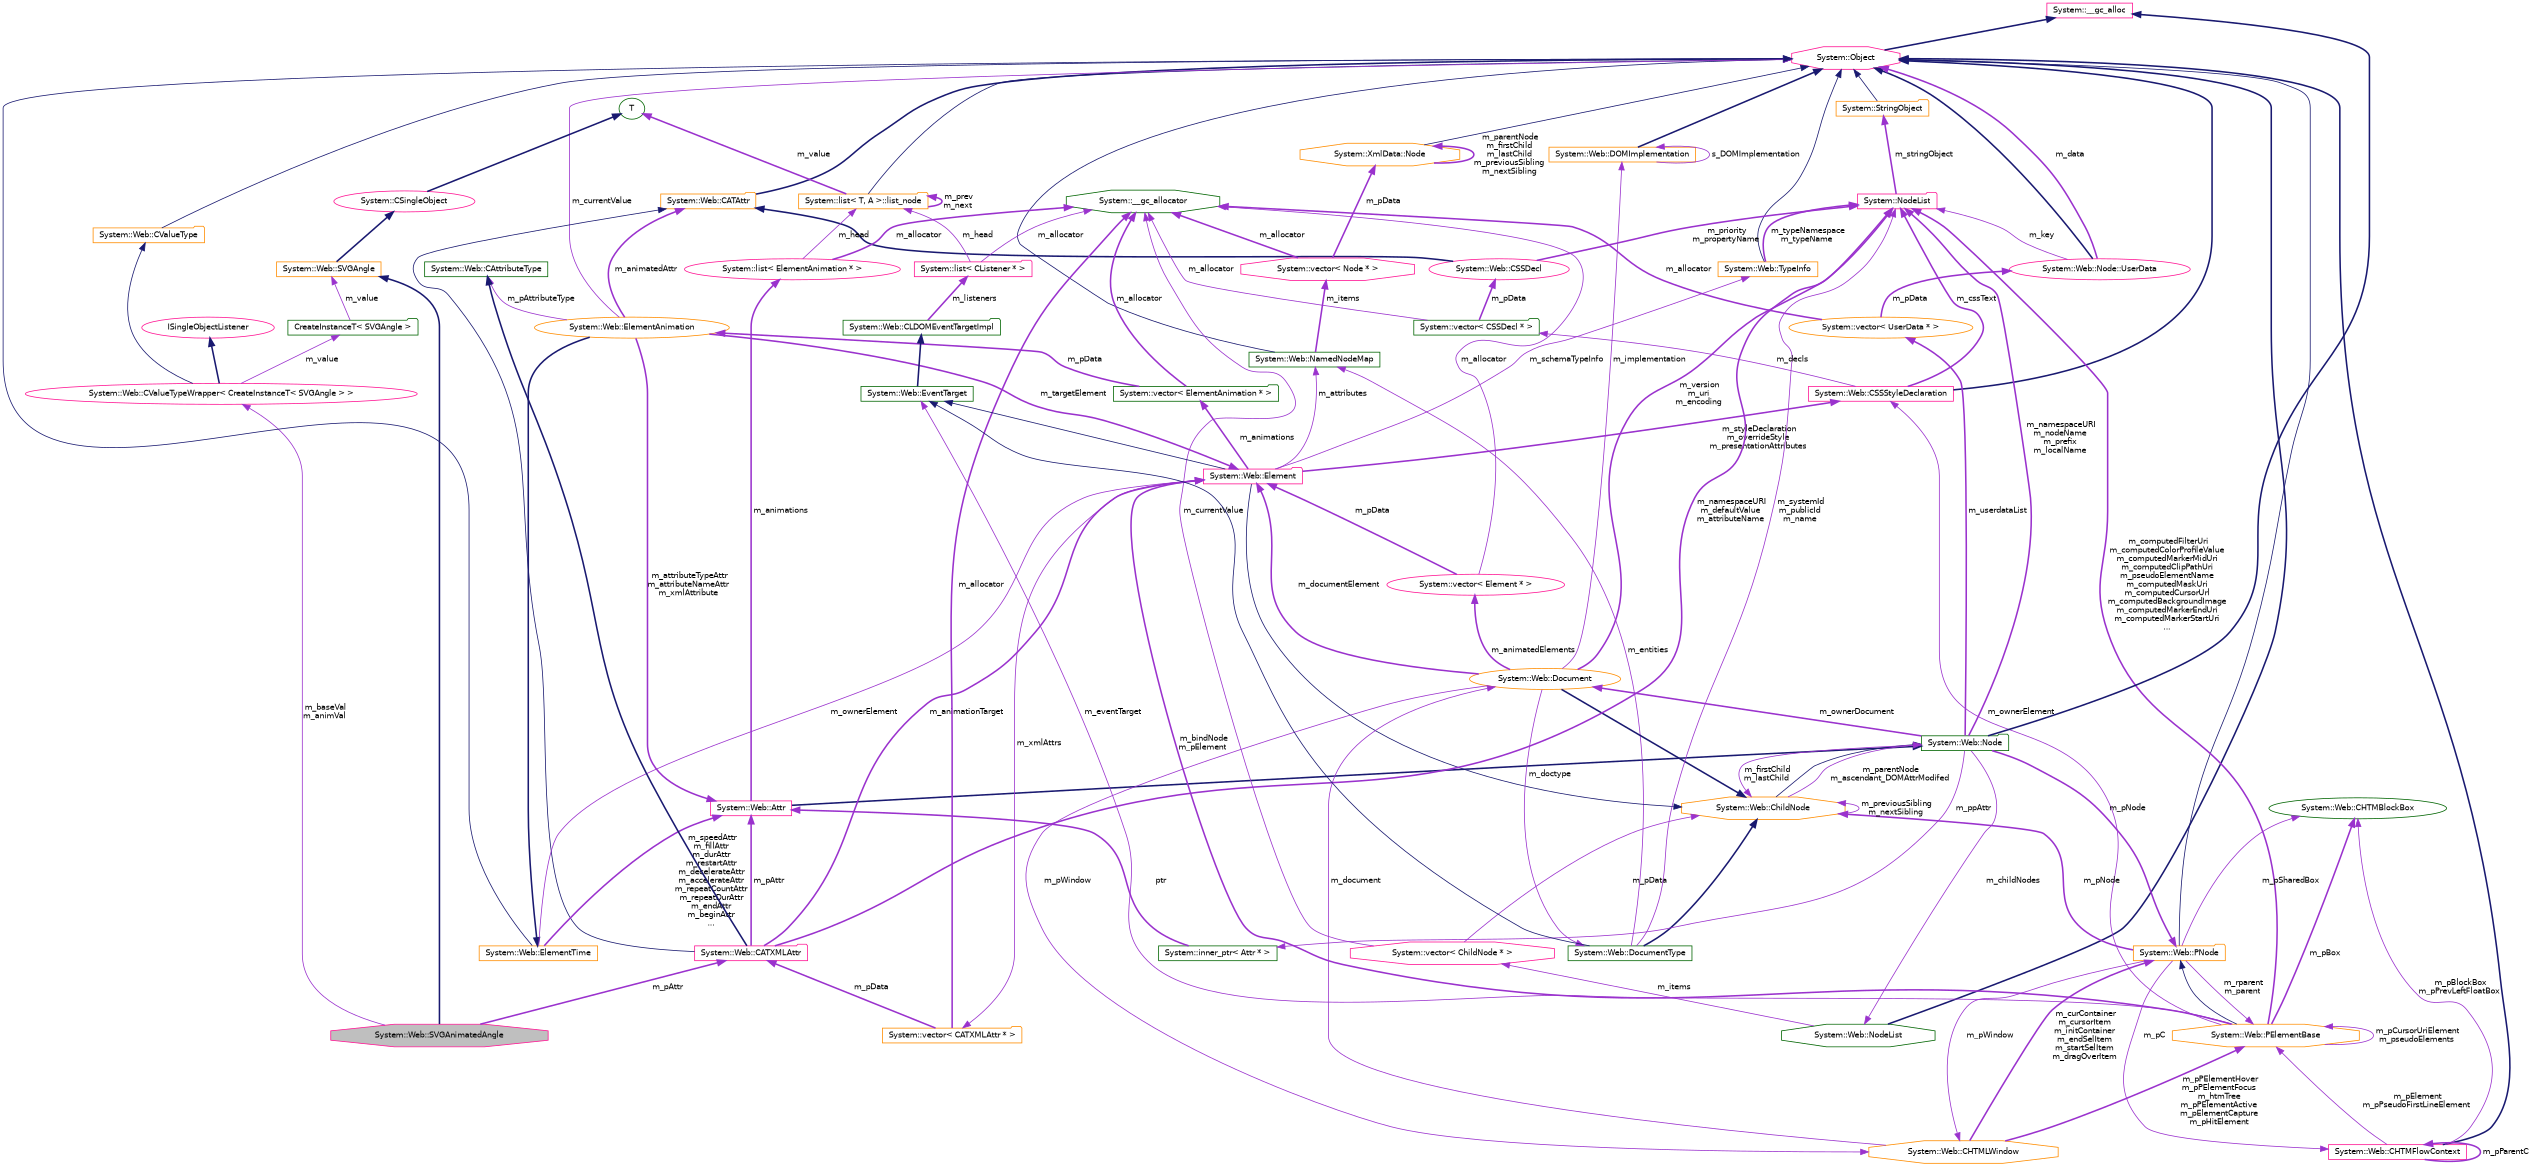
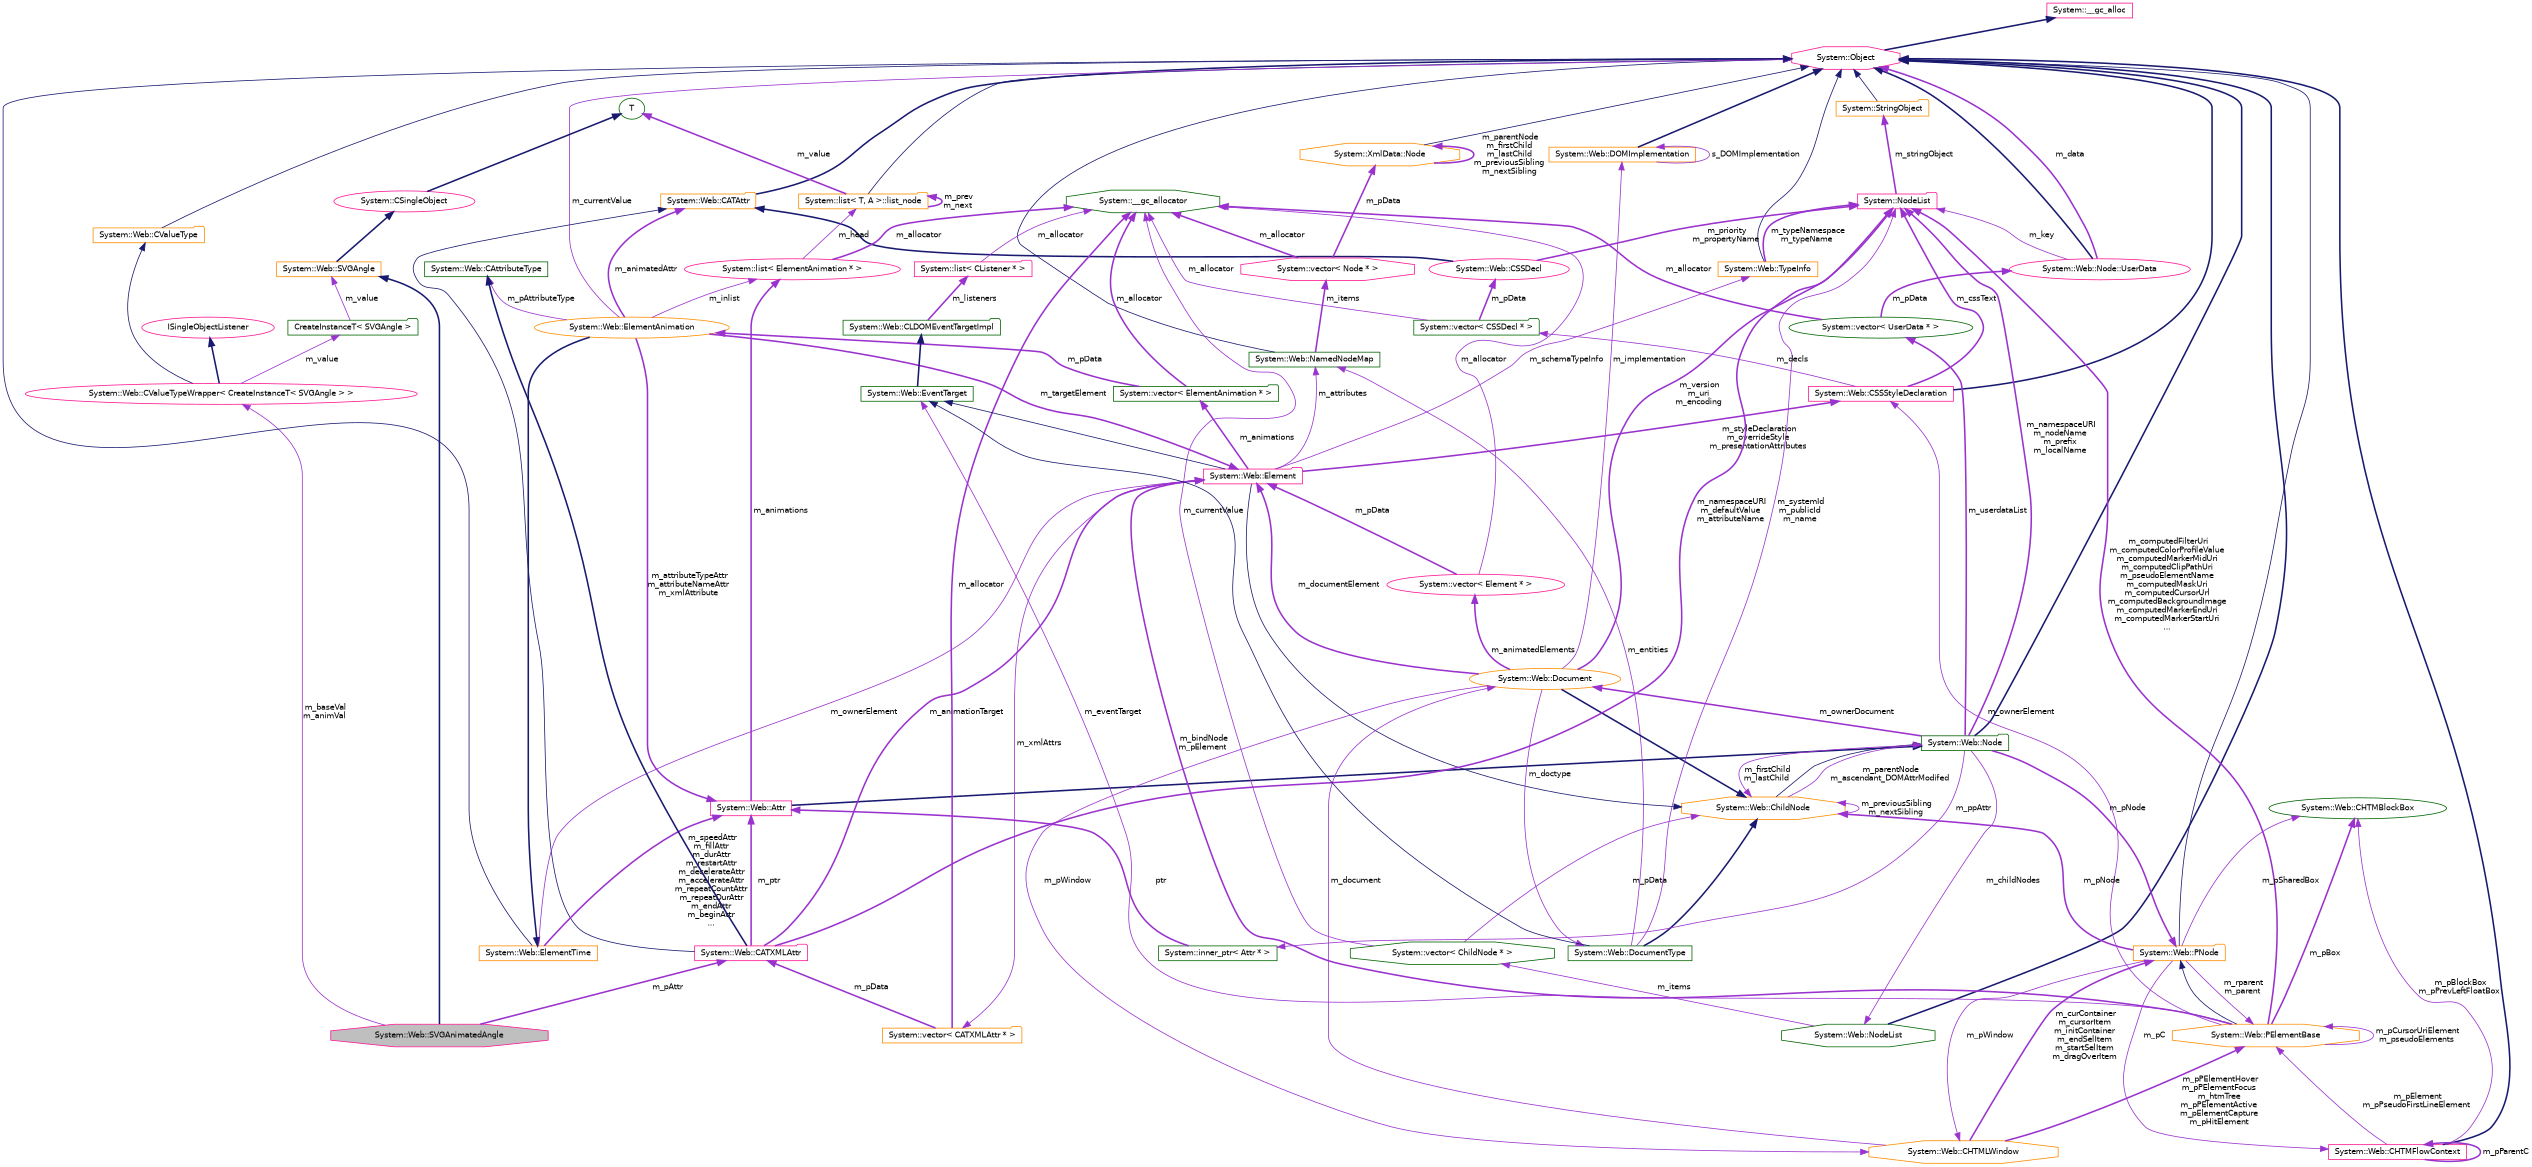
(947, 229) -> none
none -> (700, 297)
(1881, 328) -> (1881, 328)
(2324, 365) -> (2222, 281)
(768, 881) -> (768, 881)
(1452, 953) -> (1452, 953)
